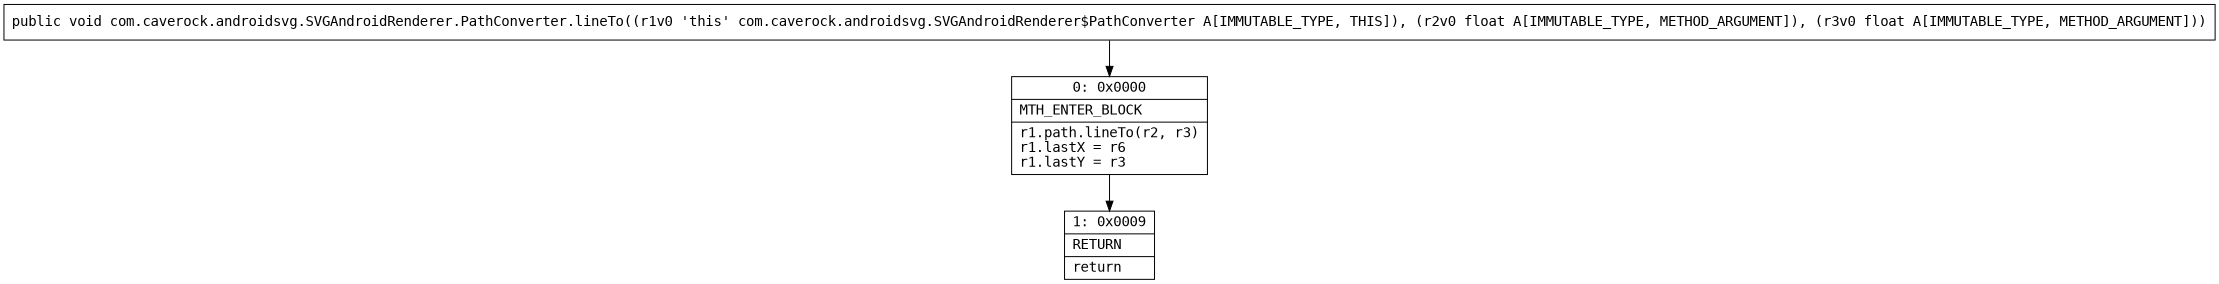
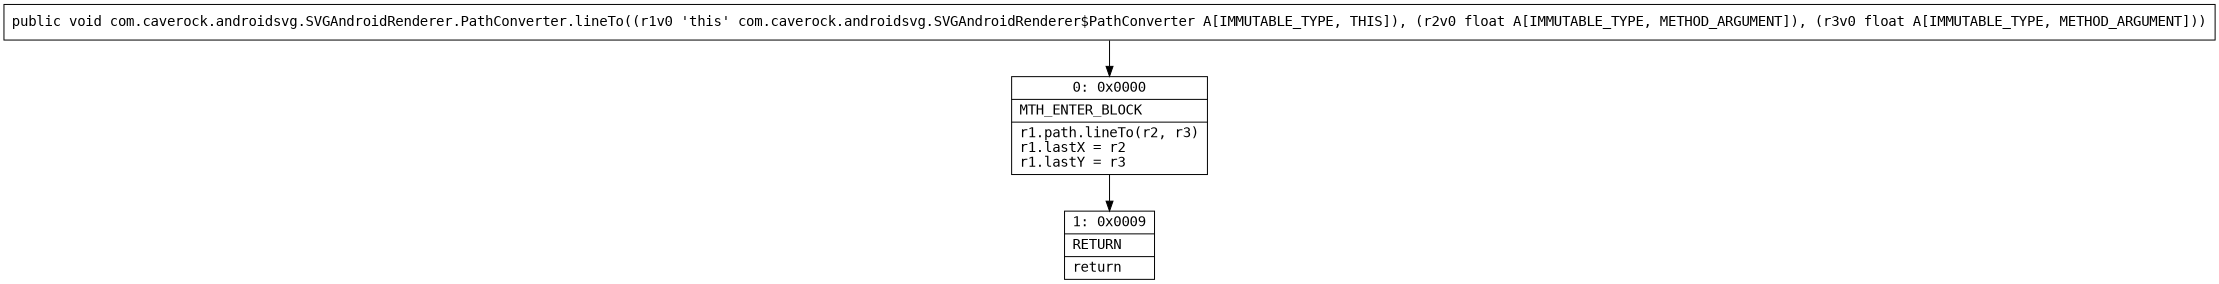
(1073, 148) -> (1073, 148)
